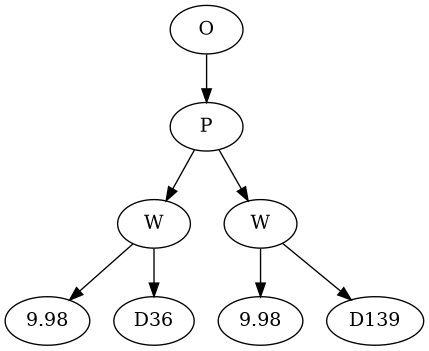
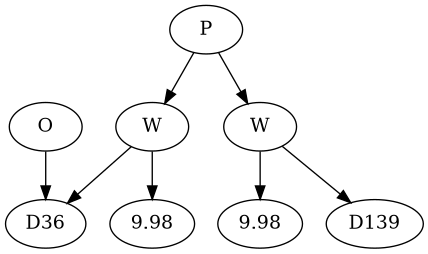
(207, 72) -> (46, 169)
